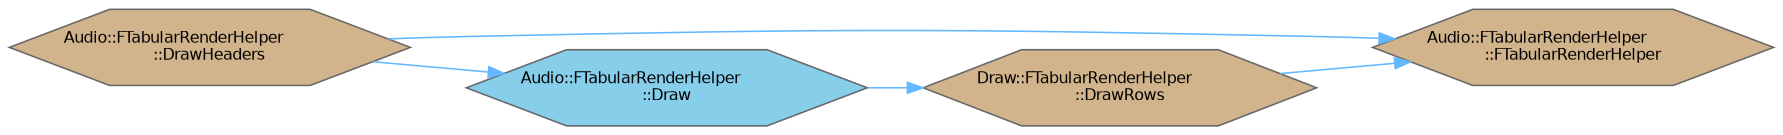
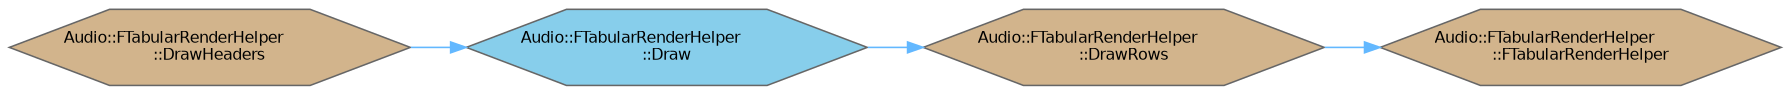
(883, 31) -> none
(1120, 88) -> (1124, 47)
